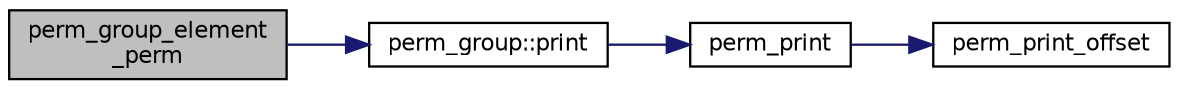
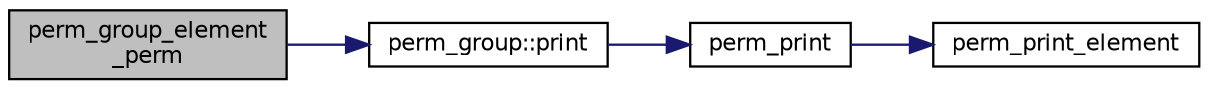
(1051, 45) -> (1066, 45)
